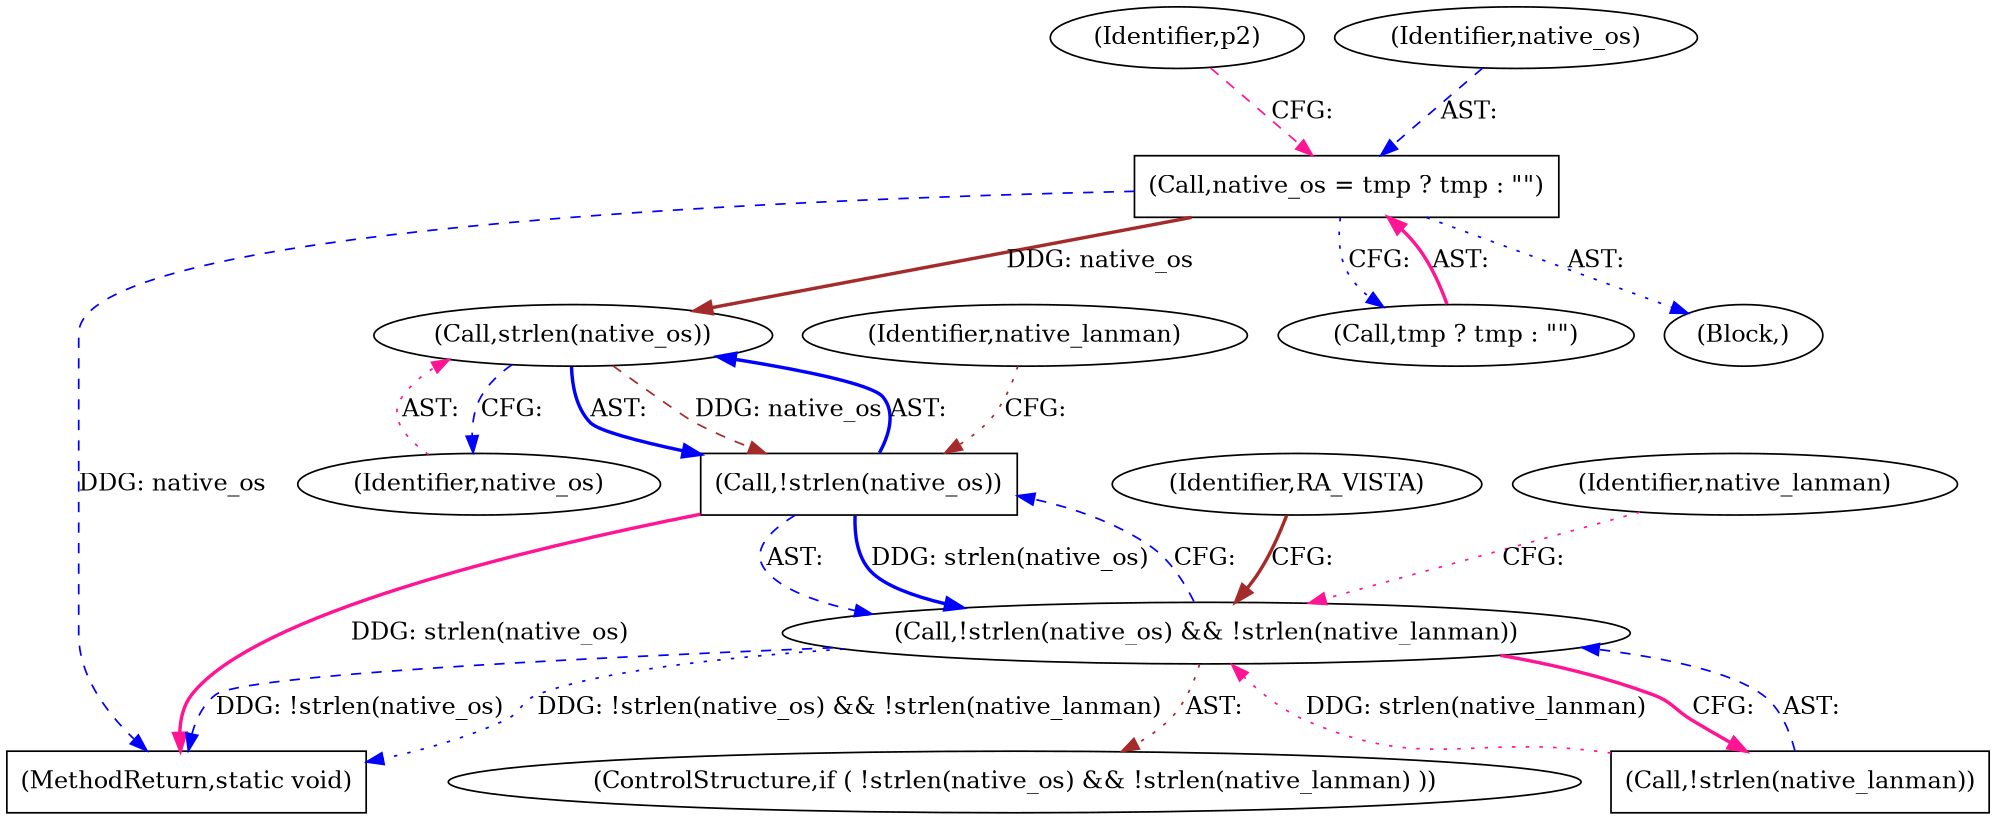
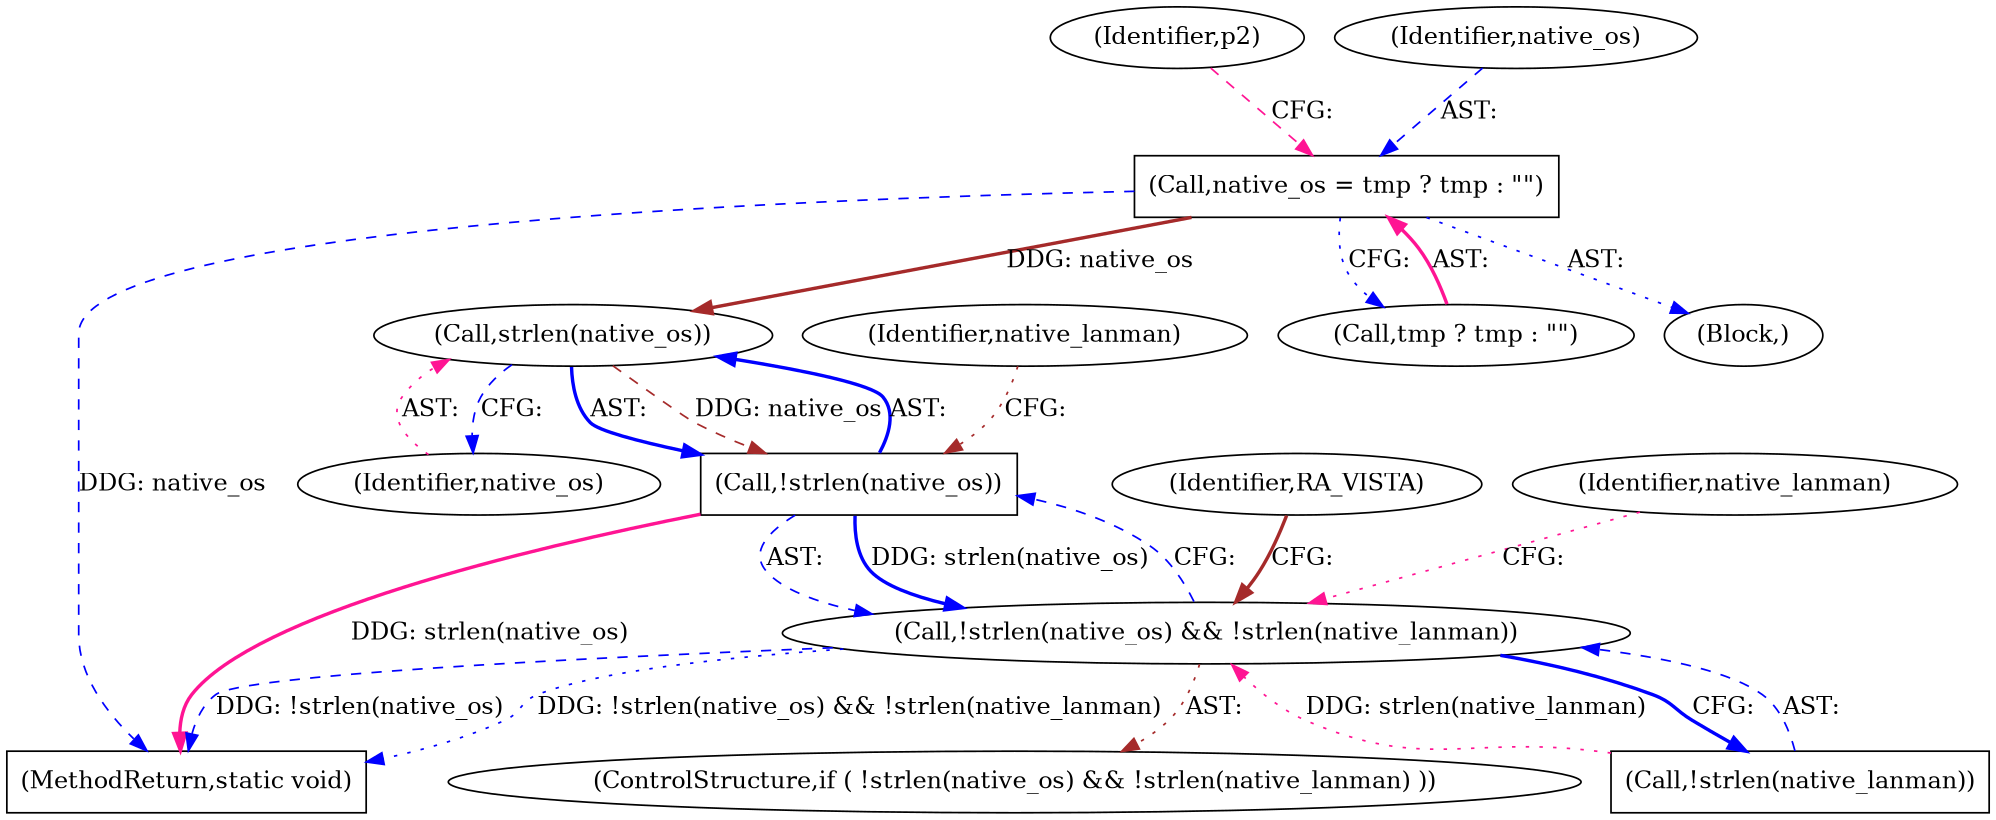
(1621, 684) -> (1621, 684)
